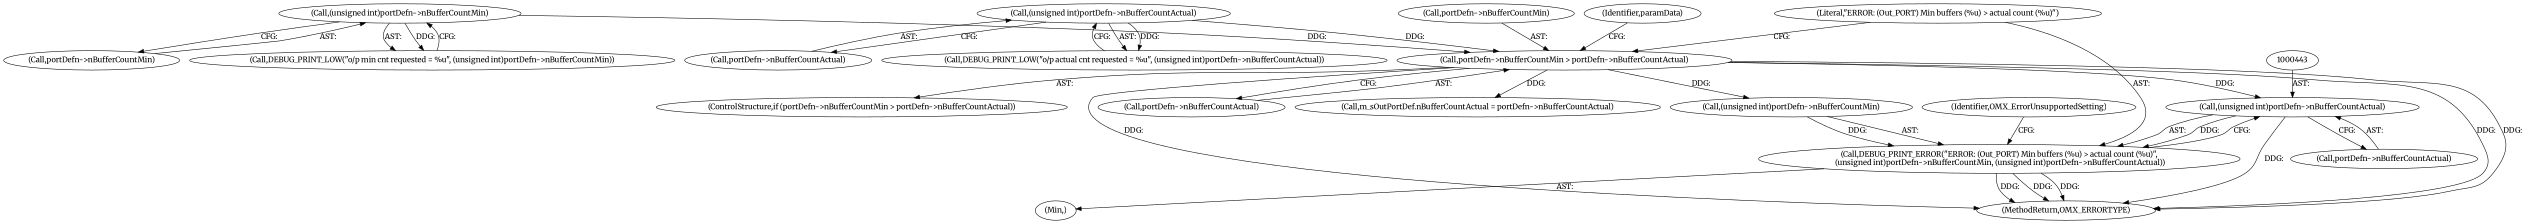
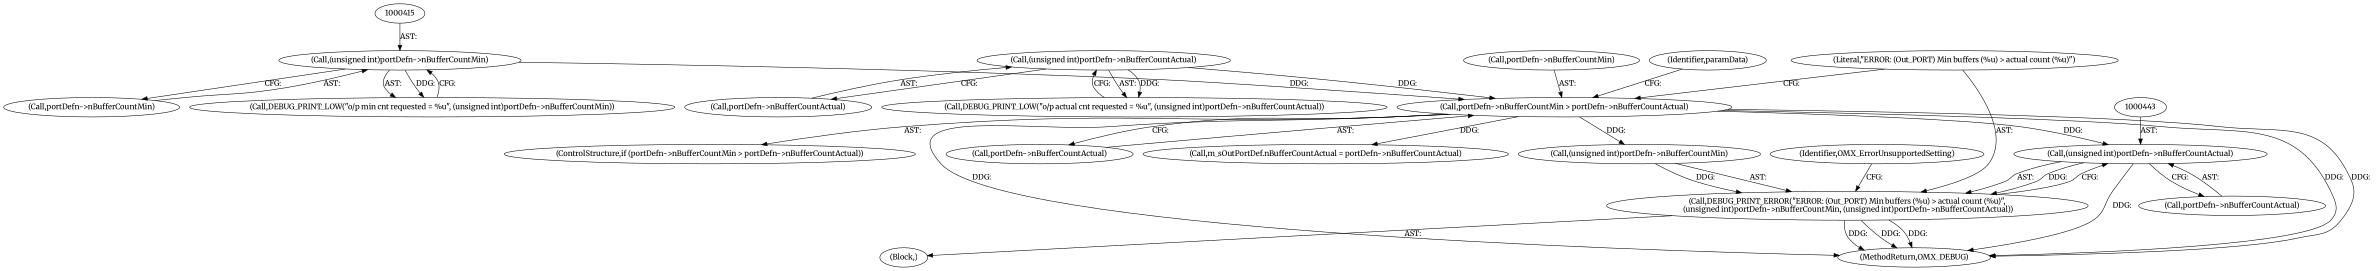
none -> (400, 13)
(1056, 211) -> (904, 257)
(2066, 211) -> (1914, 257)
